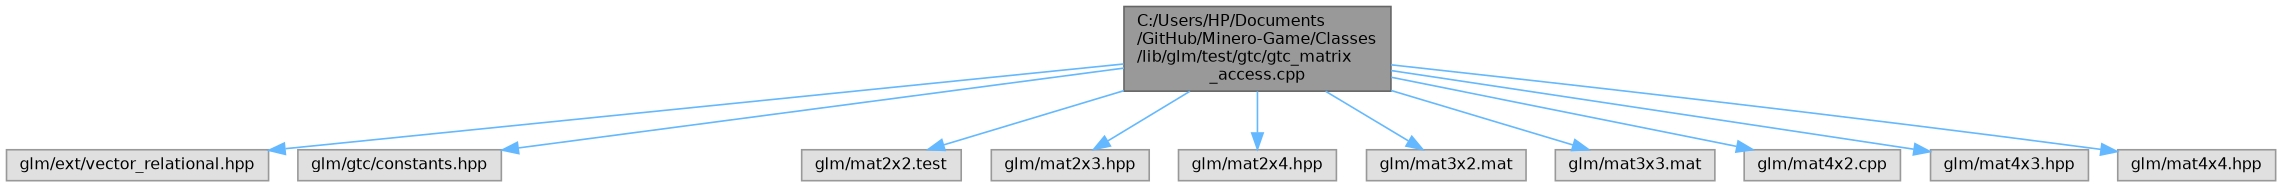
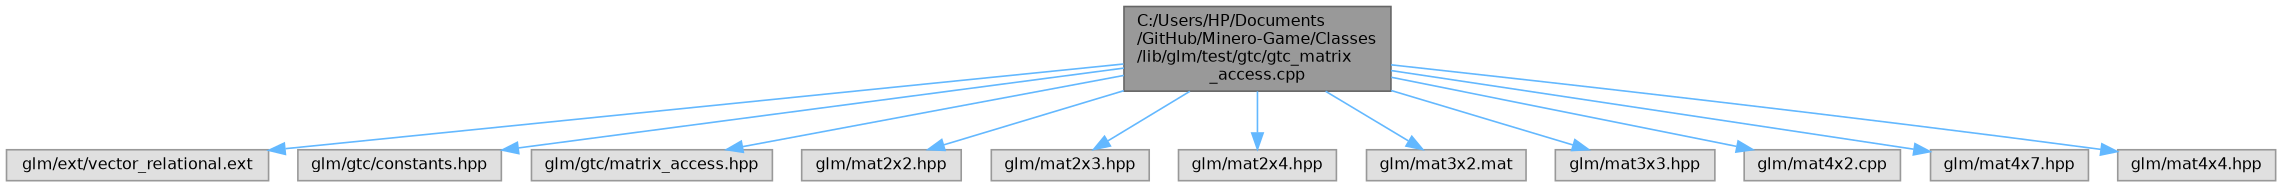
(138, 165) -> (138, 165)
none -> (652, 165)
(881, 165) -> (881, 165)
(1635, 165) -> (1635, 165)
(2009, 165) -> (2009, 165)
